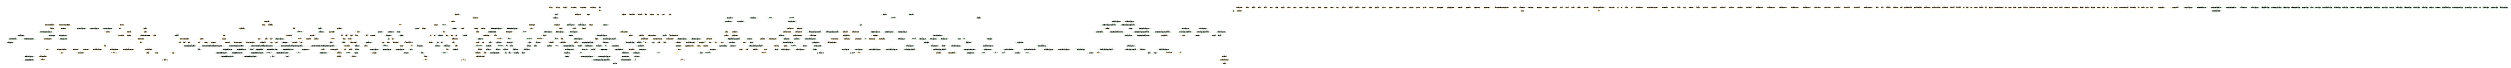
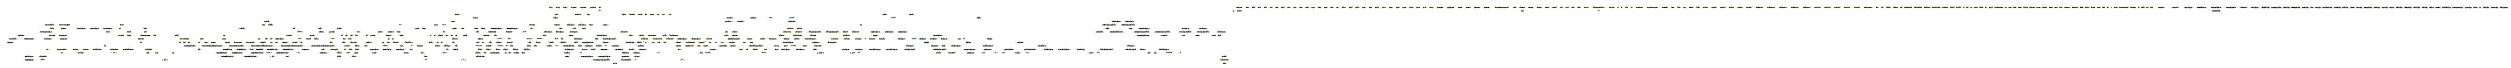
(1129, 36) -> none
